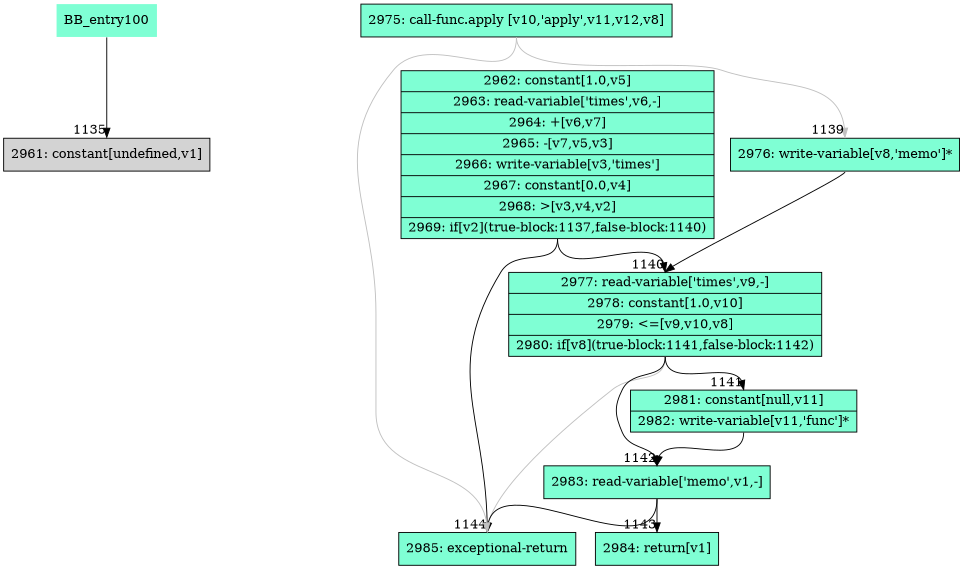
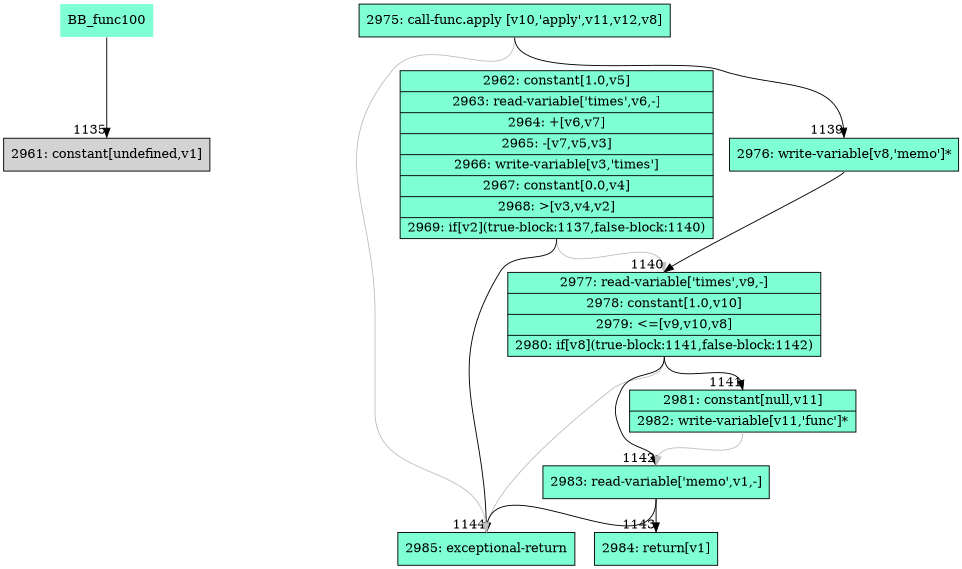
(107, 21) -> (107, 21)
(687, 66) -> (685, 66)
(607, 256) -> (606, 256)
(705, 449) -> (704, 449)
